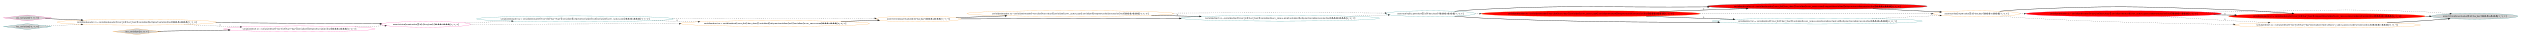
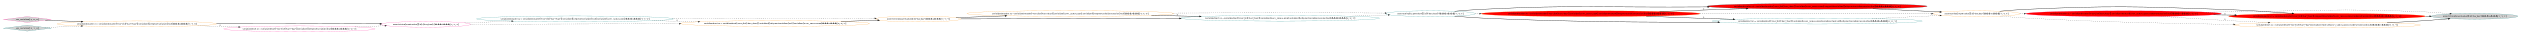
(137, 32) -> none
